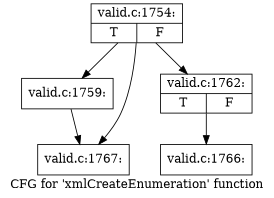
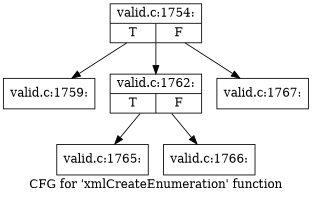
(74, 122) -> none
none -> (103, 160)
